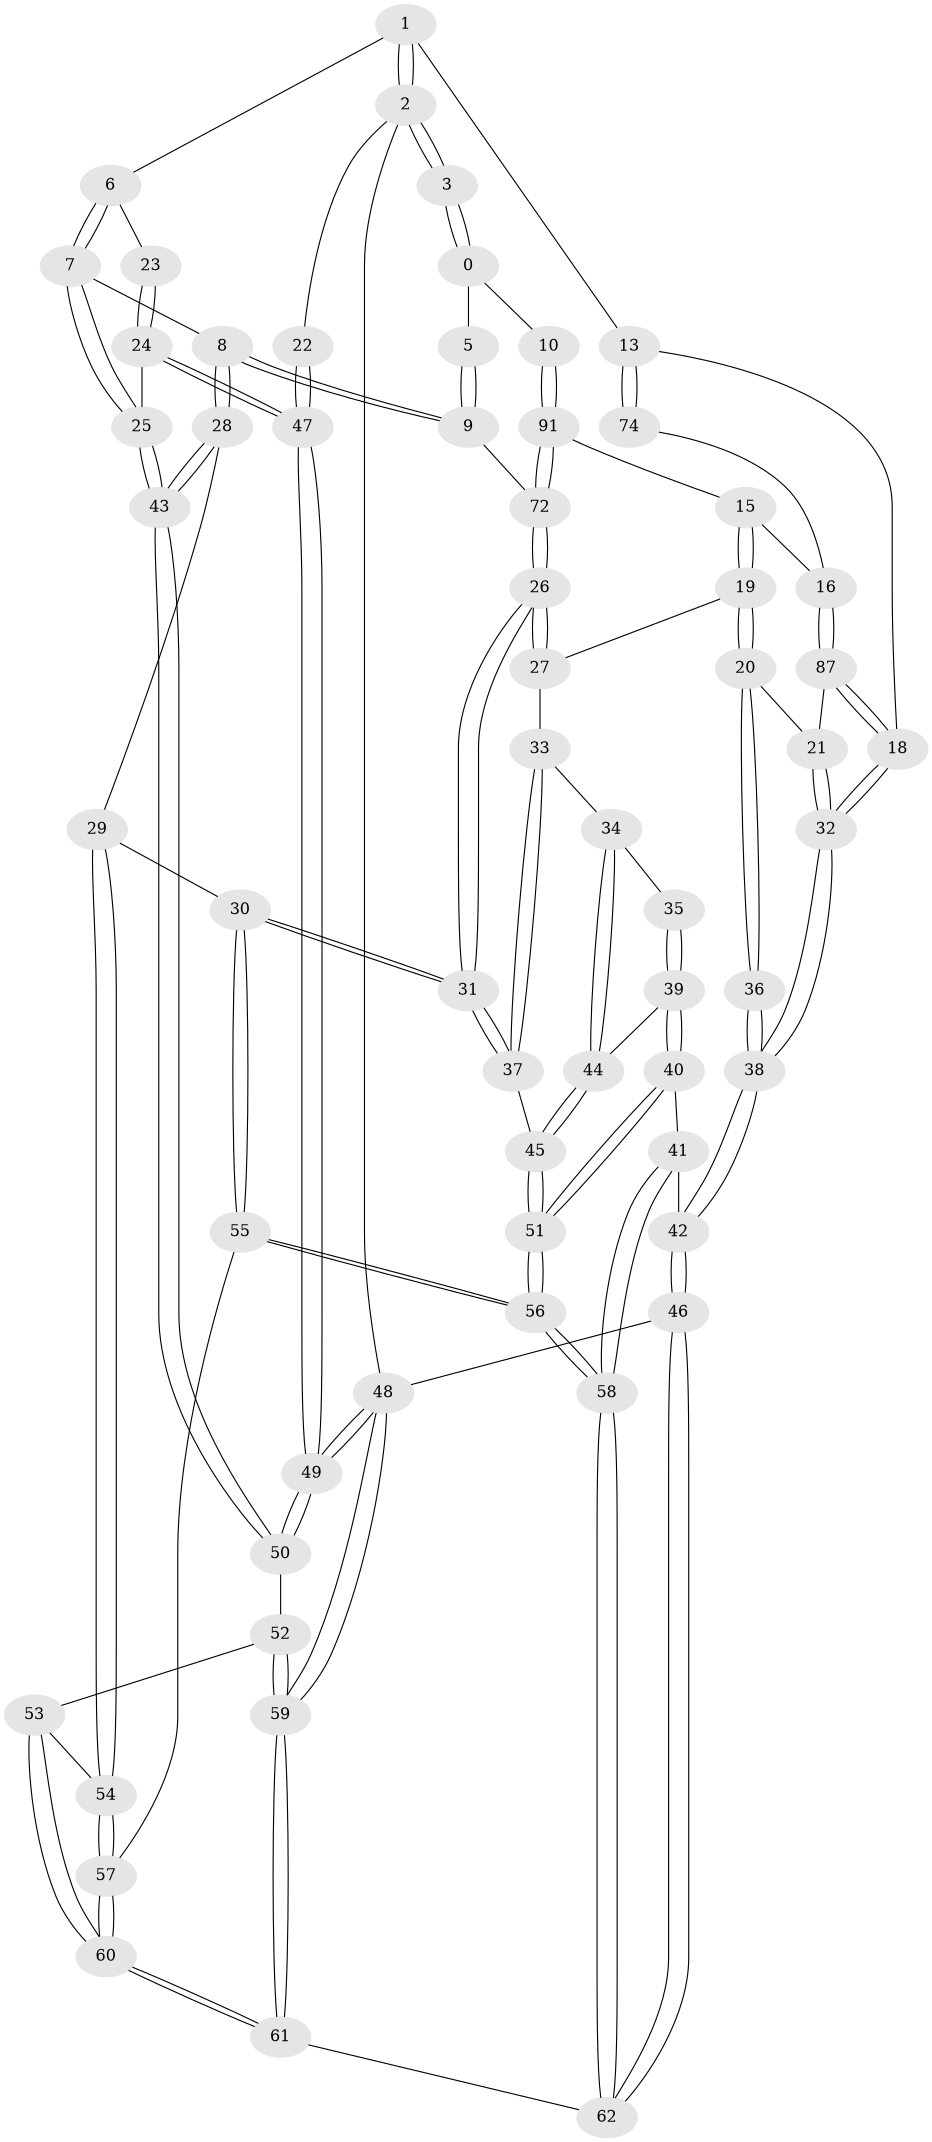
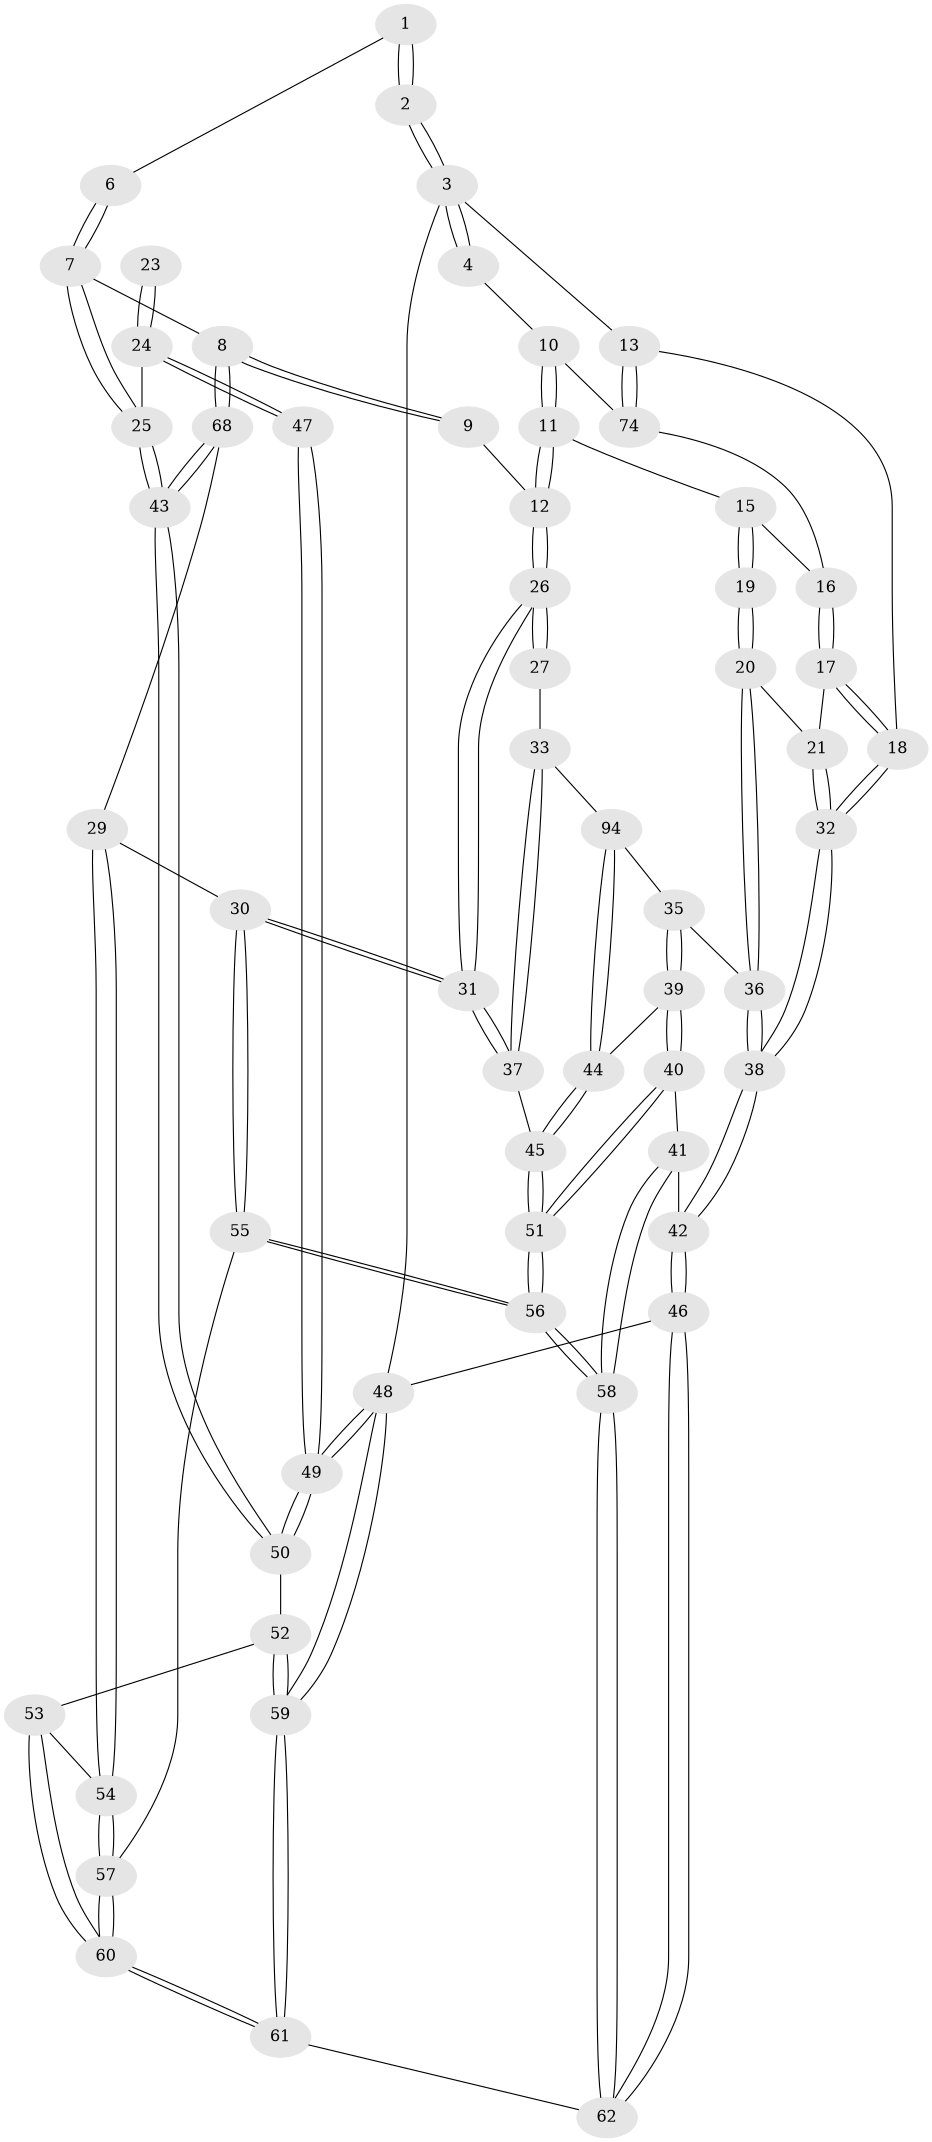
(518, 186) -> (538, 266)
(131, 226) -> none
(468, 266) -> (468, 266)
(303, 347) -> none
(468, 347) -> none
none -> (589, 387)
(222, 427) -> (222, 427)
(549, 427) -> (549, 427)
(540, 508) -> (540, 508)
(643, 628) -> none
(826, 669) -> (826, 669)
(364, 747) -> (407, 788)
(612, 830) -> (612, 830)
none -> (714, 950)
